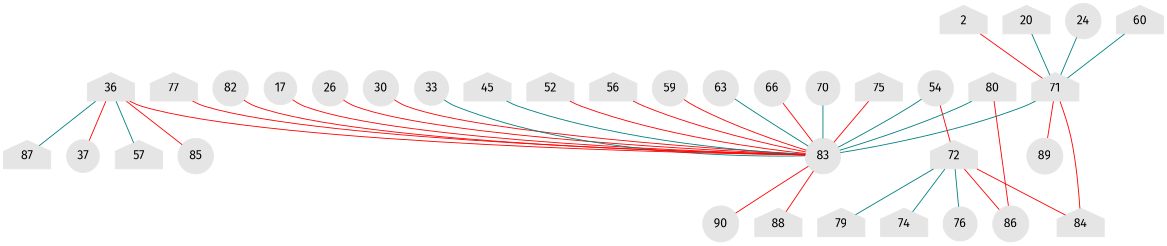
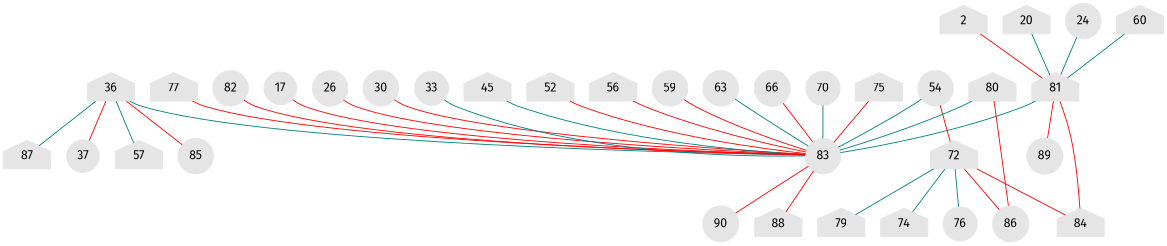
(1055, 88) -> (1055, 88)
(381, 138) -> (381, 138)
